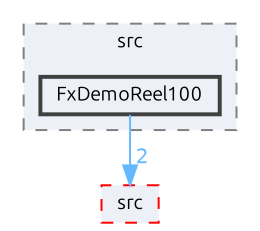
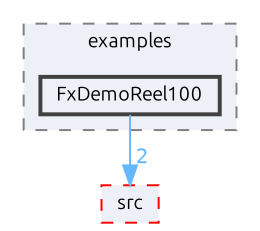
(130, 42) -> (130, 42)
